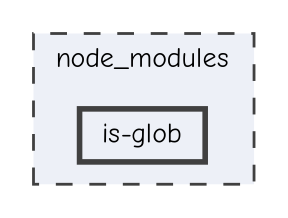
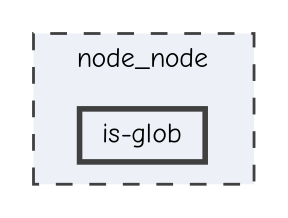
(144, 60) -> (144, 60)
